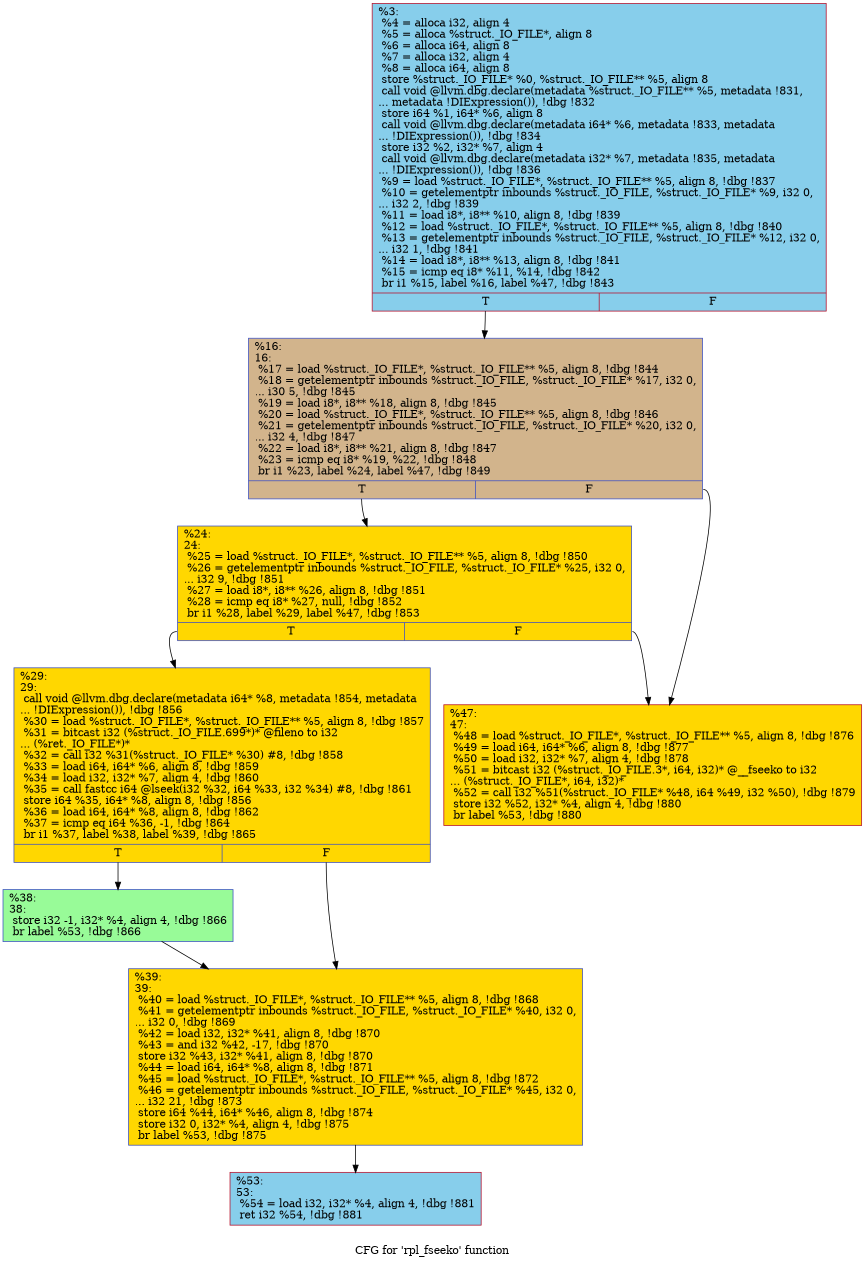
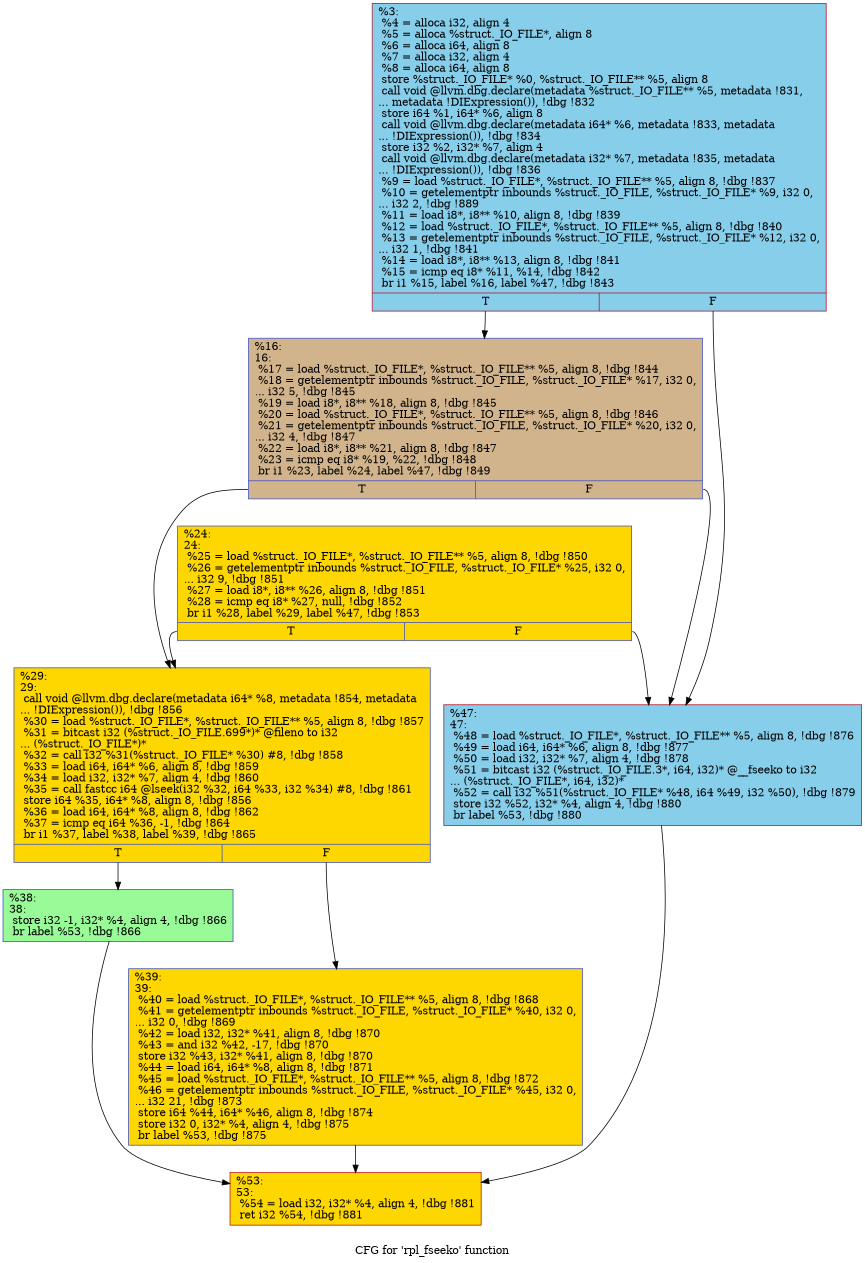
(429, 204) -> (429, 204)
(305, 392) -> (305, 392)
none -> (724, 507)
(362, 509) -> (161, 548)
(75, 744) -> (83, 744)
(653, 765) -> (653, 765)
(182, 953) -> (99, 1099)
none -> (644, 1046)
(356, 1199) -> (356, 1199)
